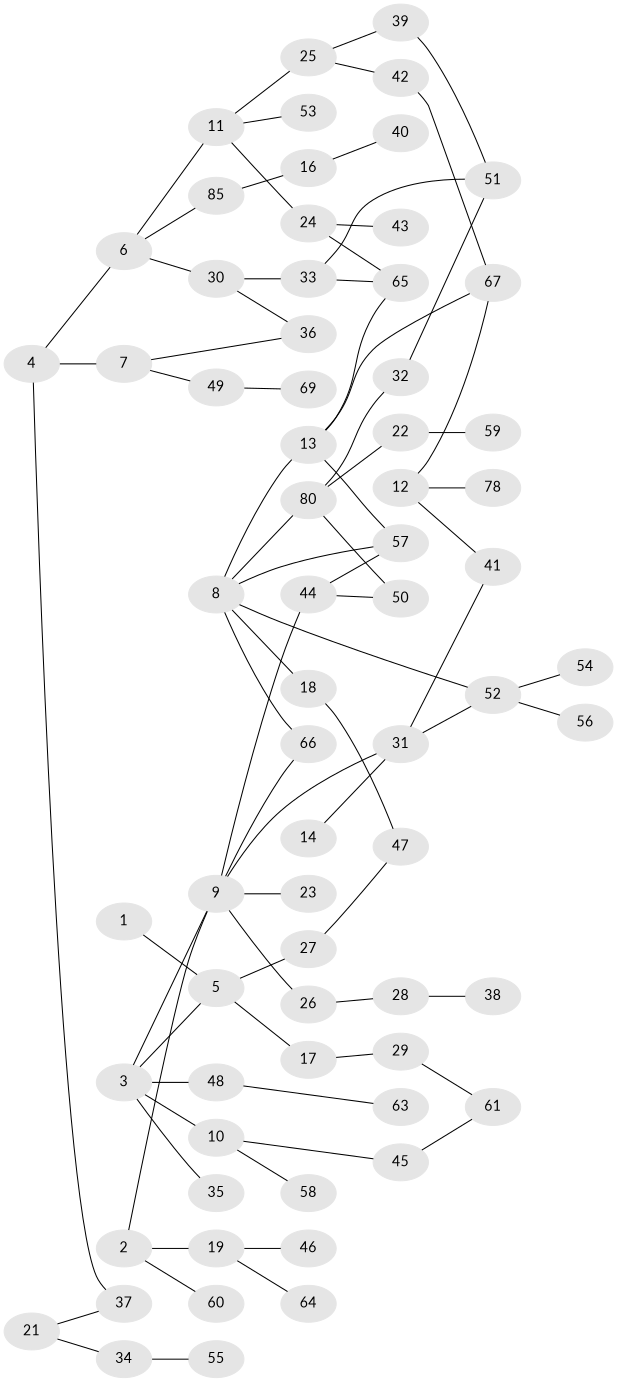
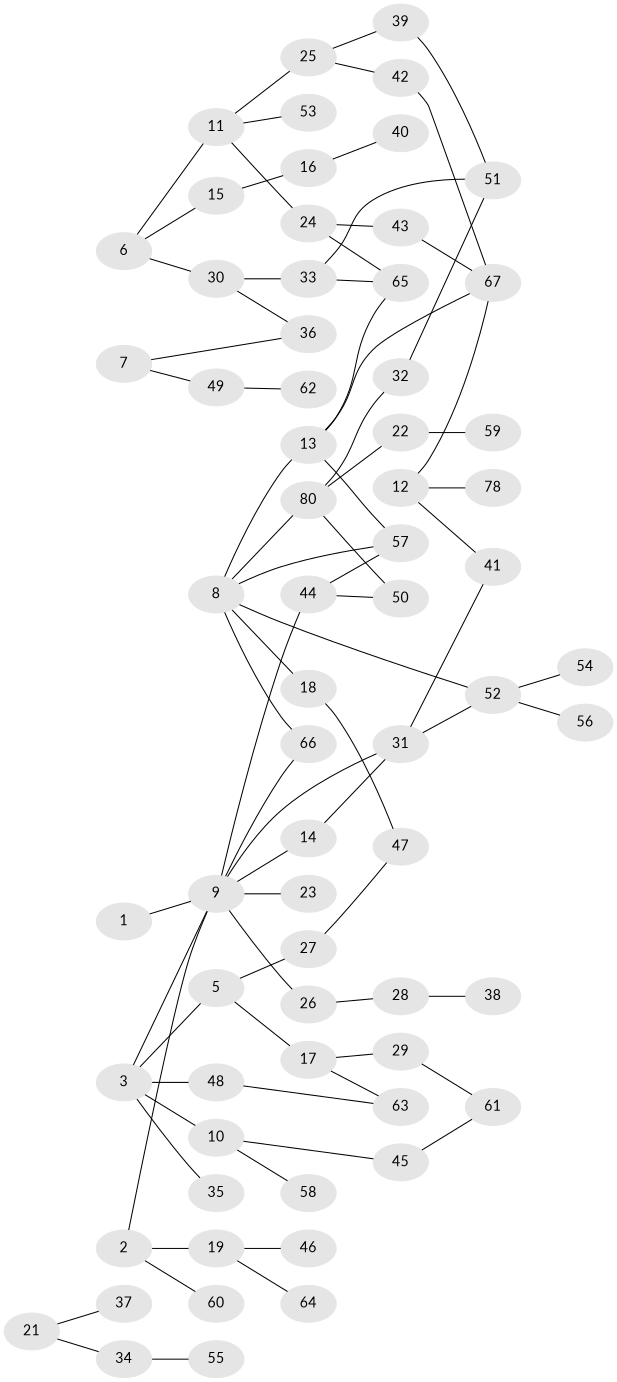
(216, 196) -> (216, 196)
none -> (447, 255)
(32, 364) -> none
(309, 389) -> (309, 389)
none -> (262, 866)
(170, 955) -> (170, 908)
none -> (355, 1083)
